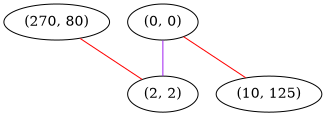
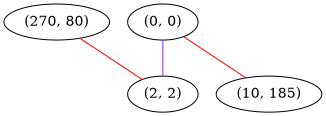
(269, 94) -> (269, 94)
